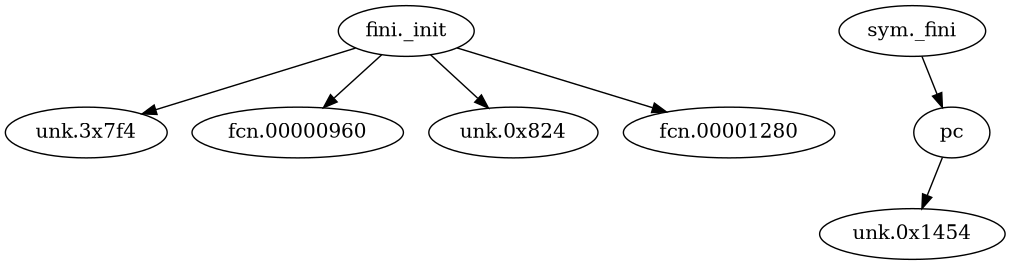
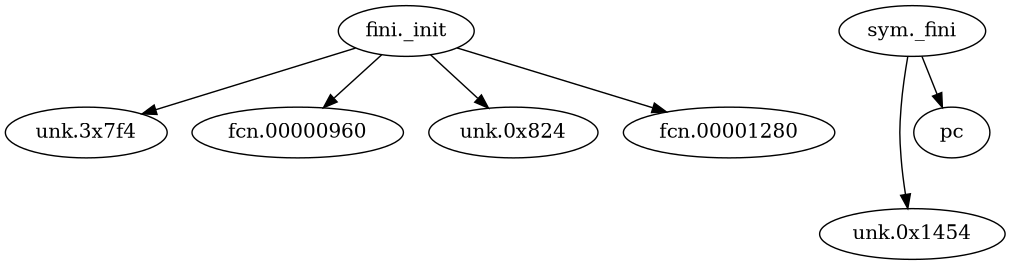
(935, 176) -> (900, 125)
